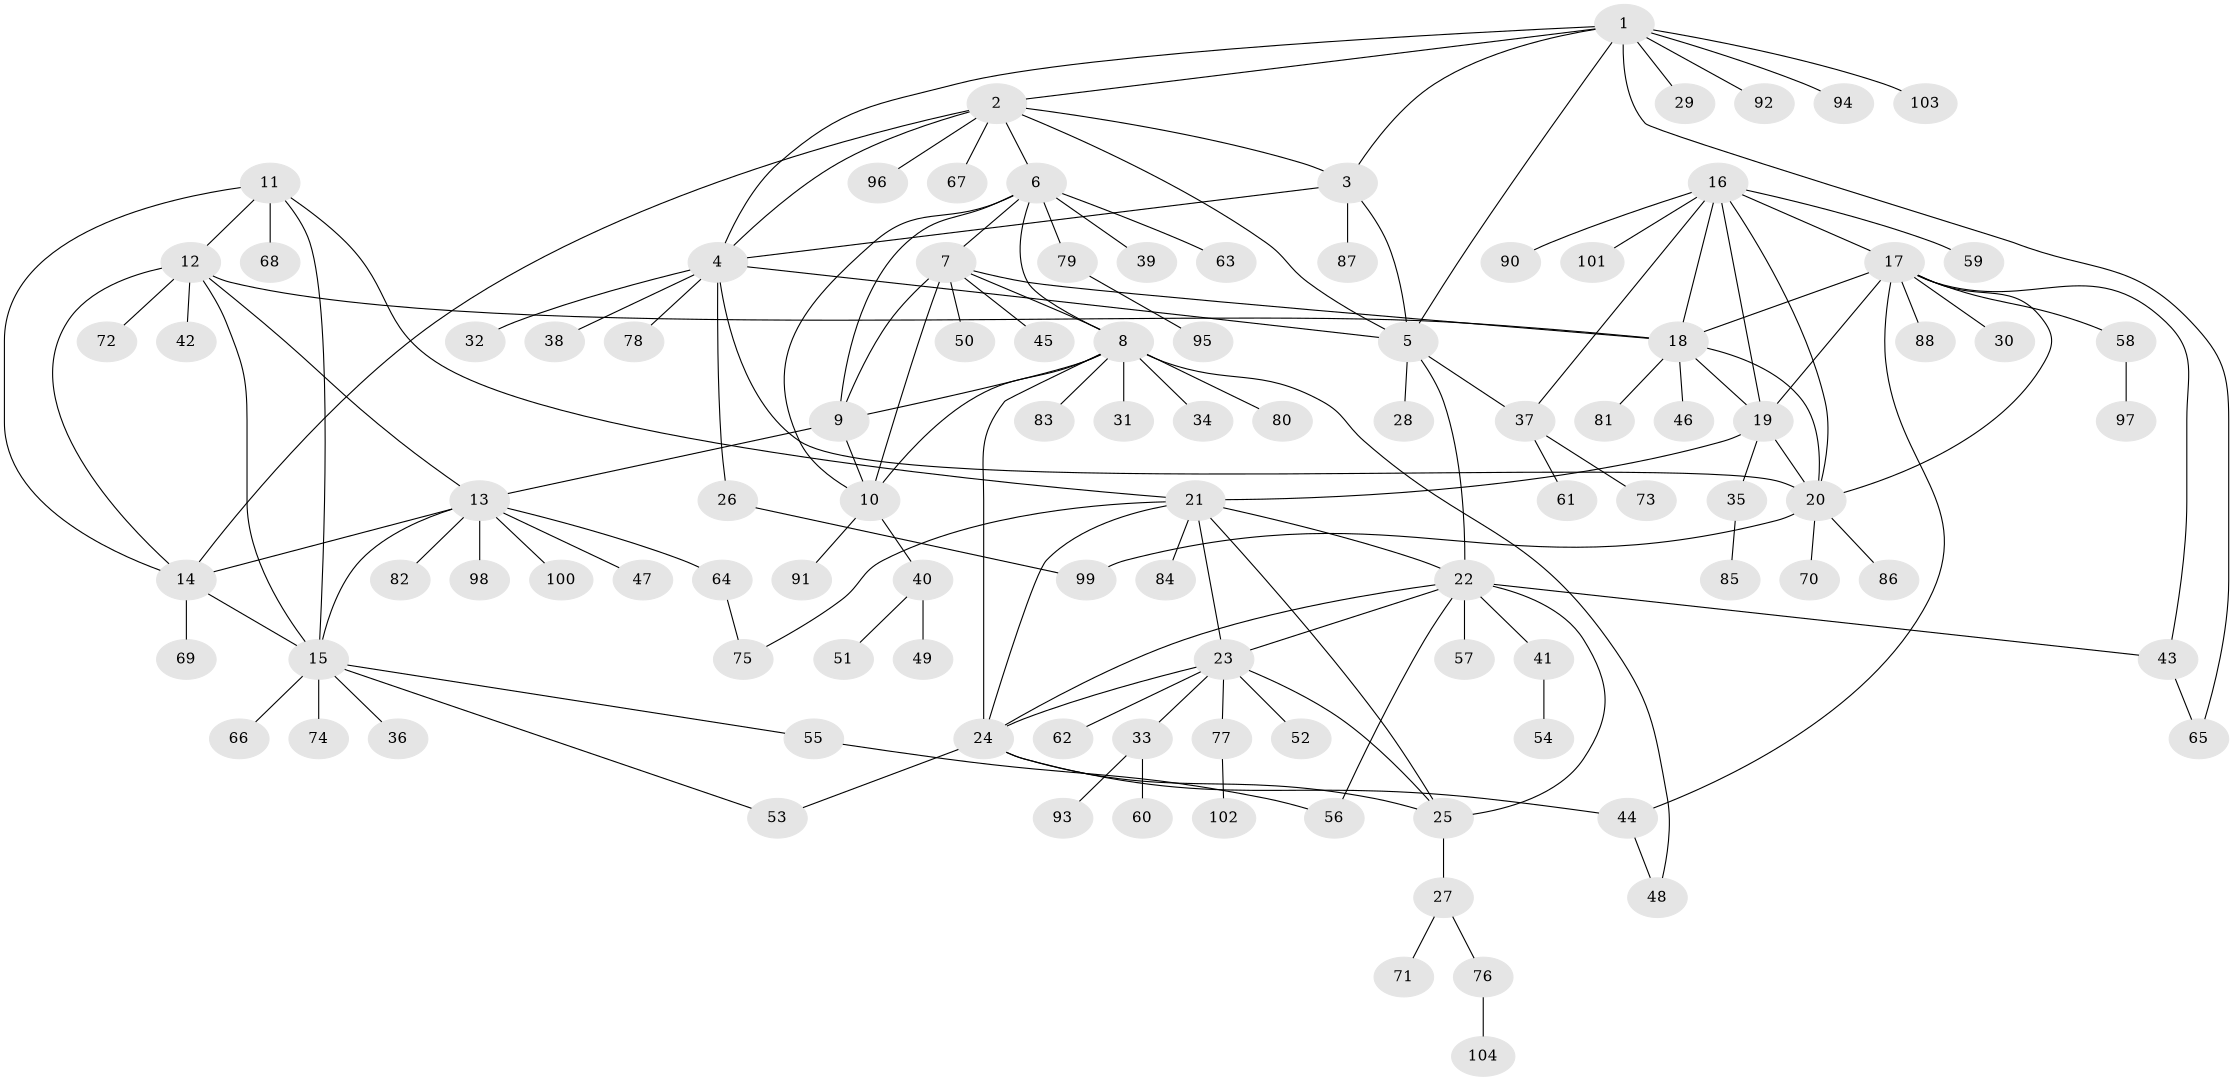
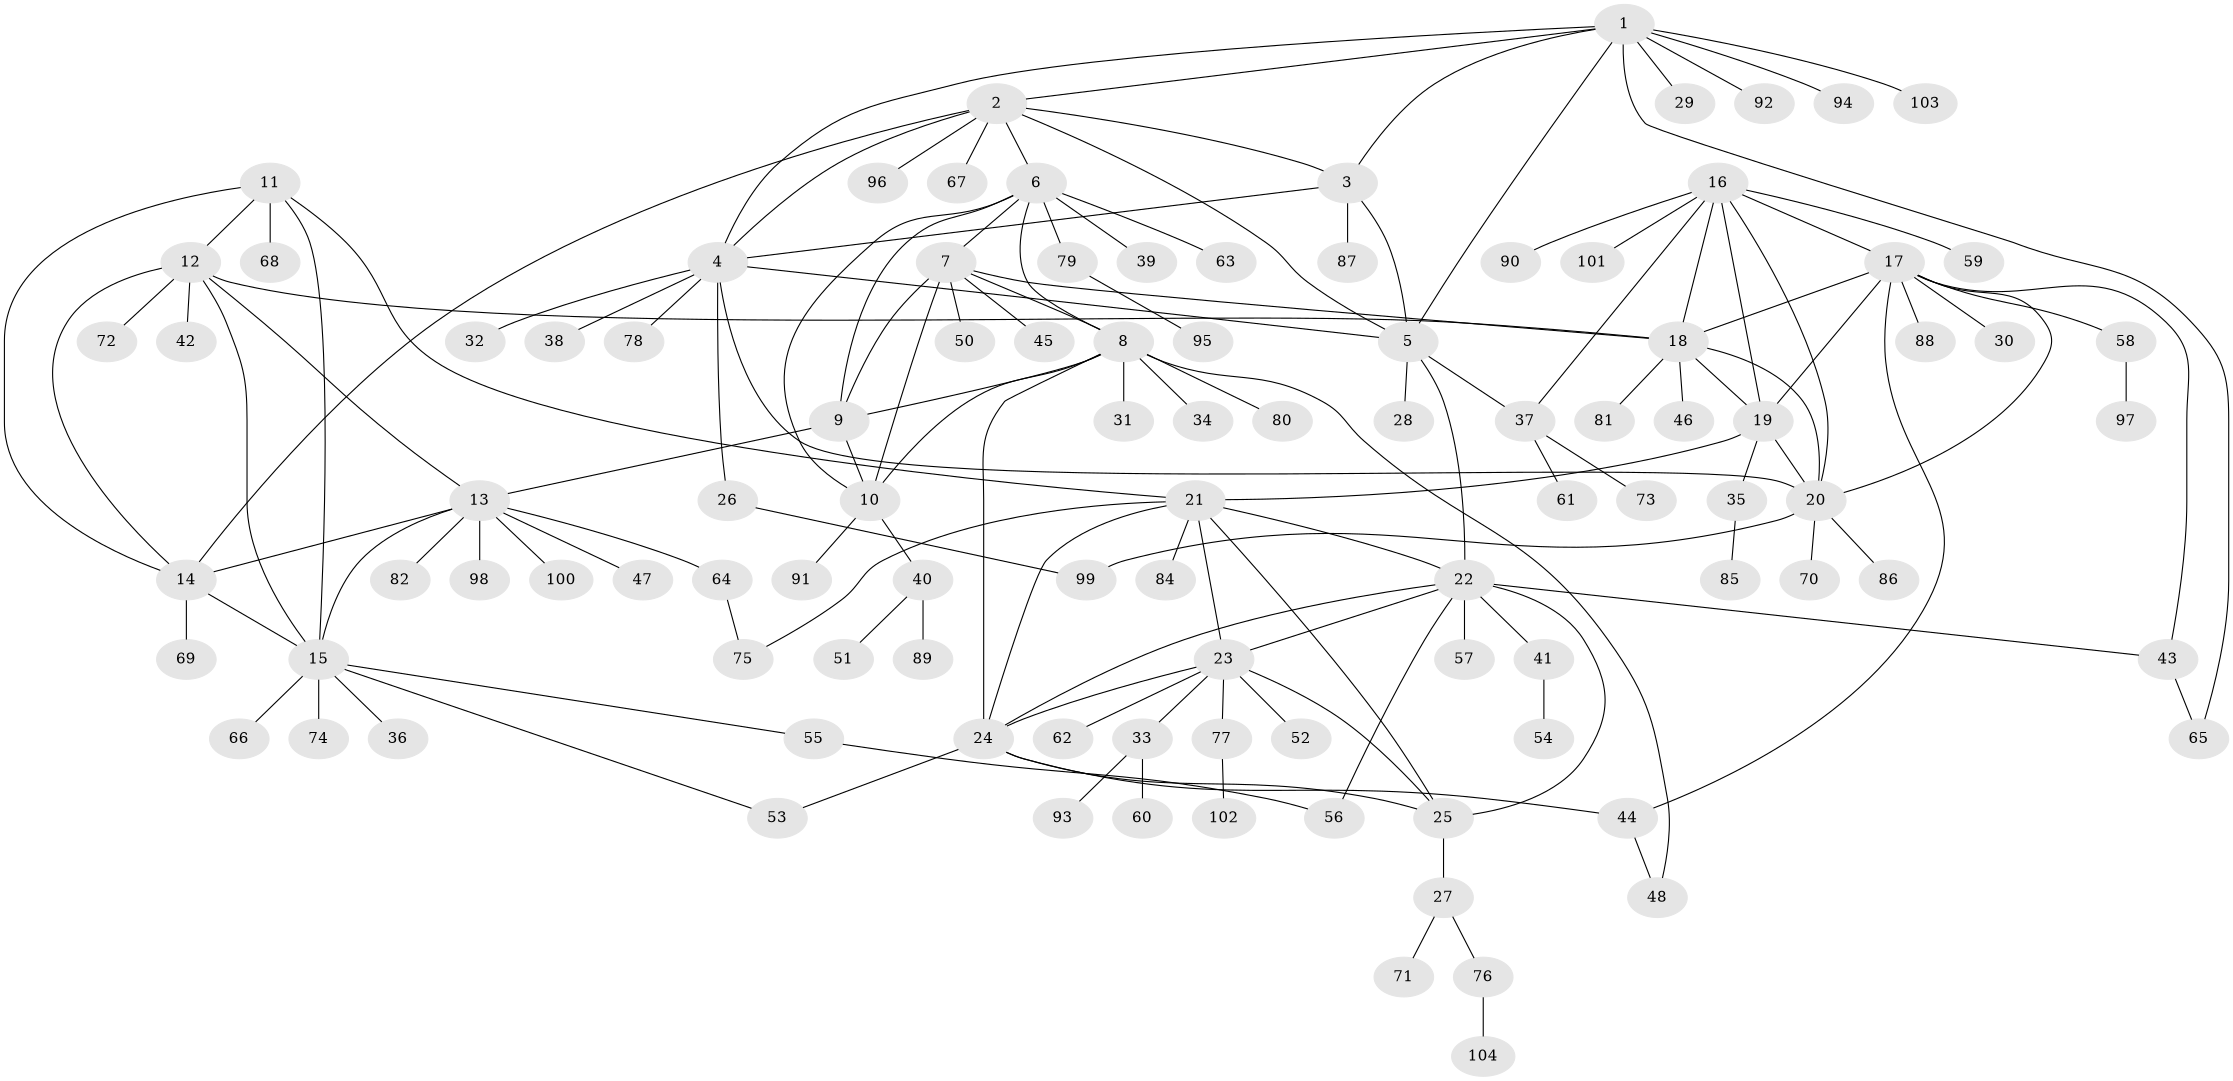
(1044, 421) -> none
(923, 659) -> (923, 659)
